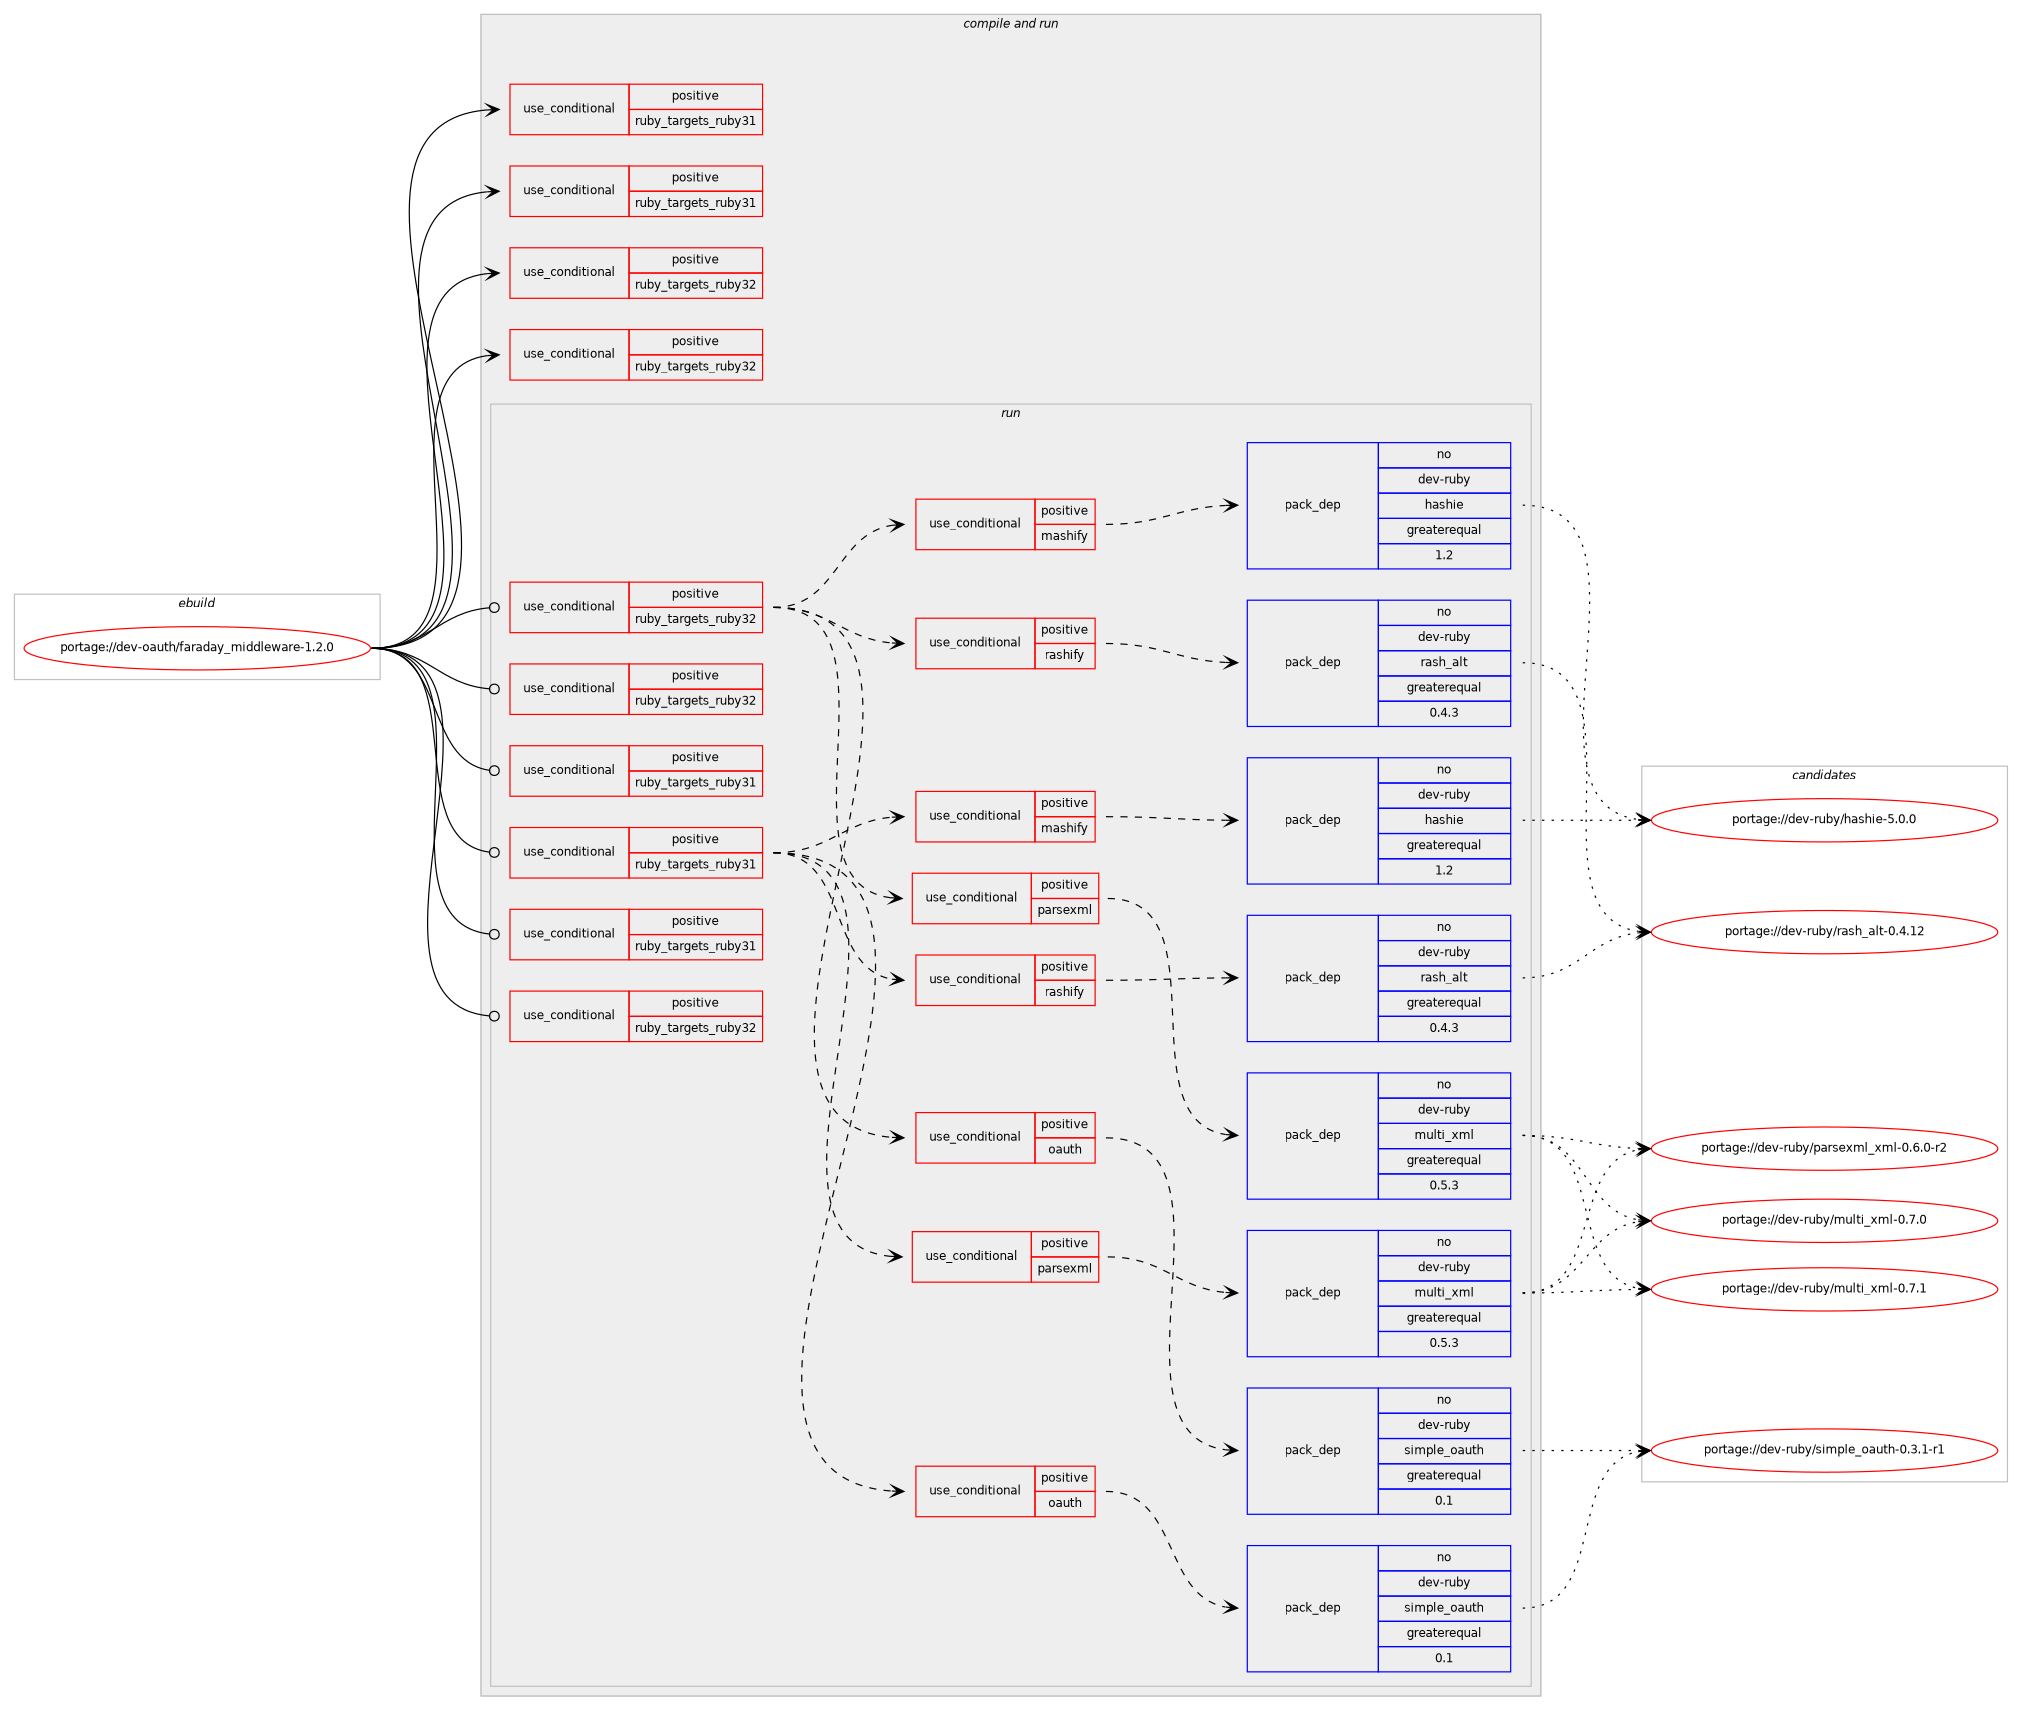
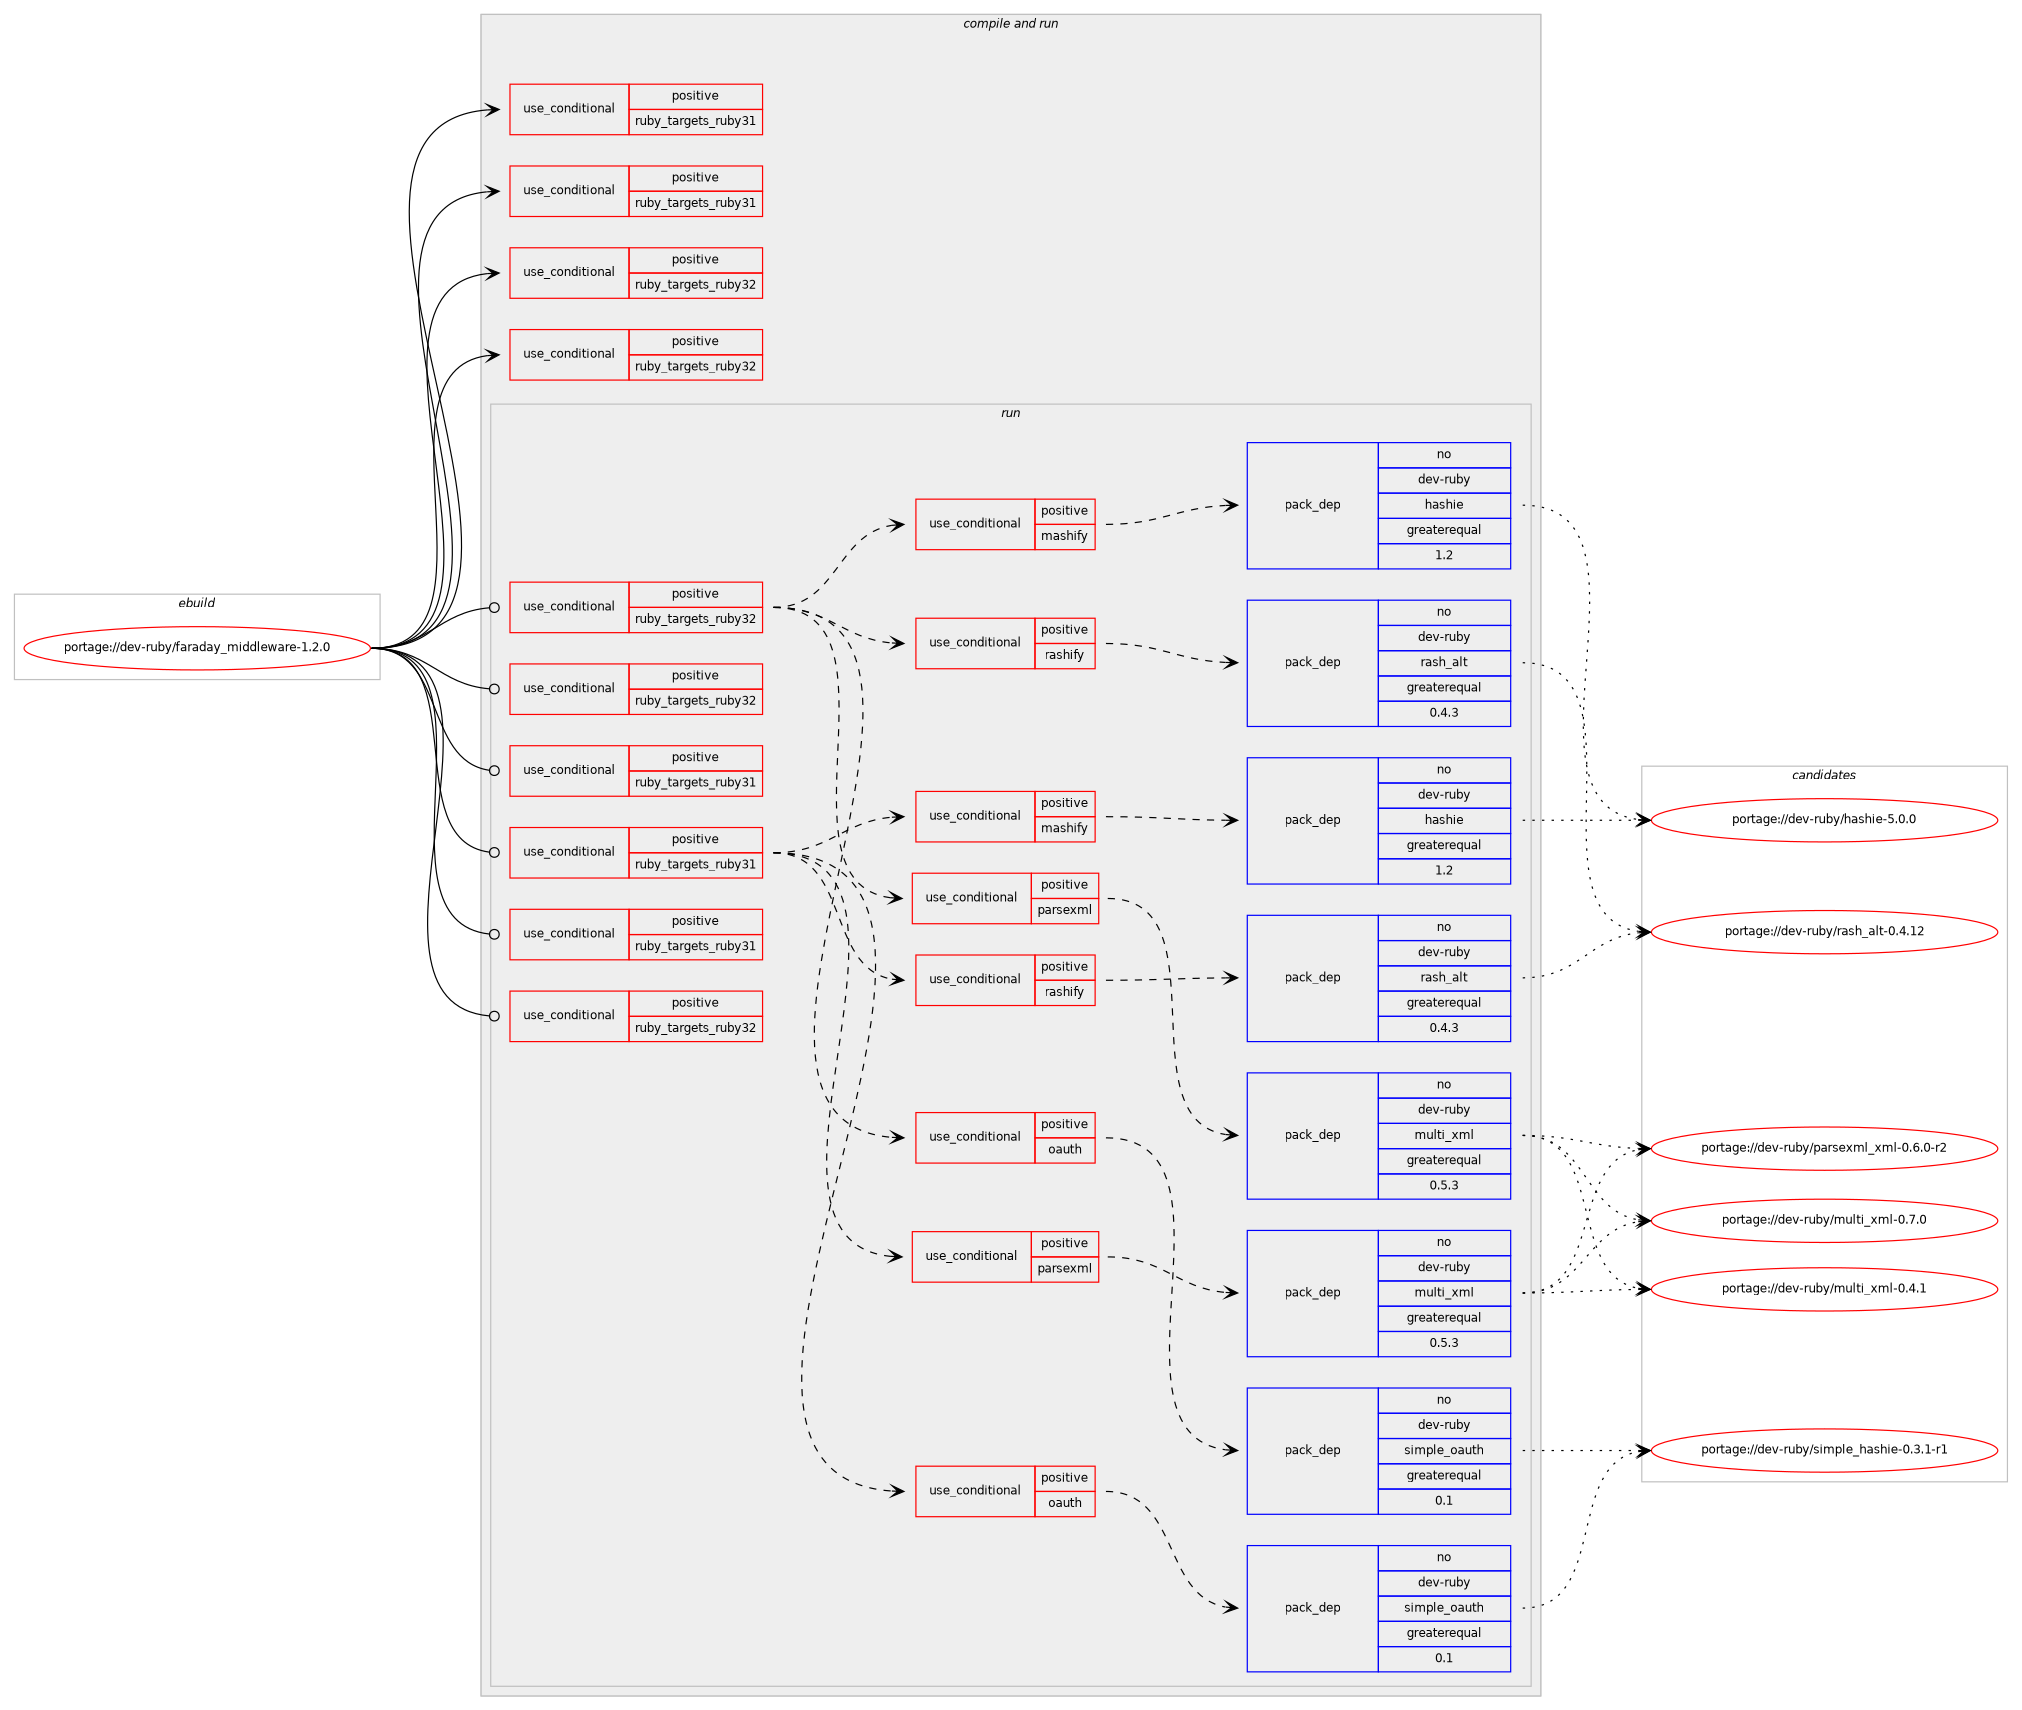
(197, 648) -> (197, 648)
(1825, 1289) -> (1825, 1289)
(1825, 1451) -> (1825, 1451)
